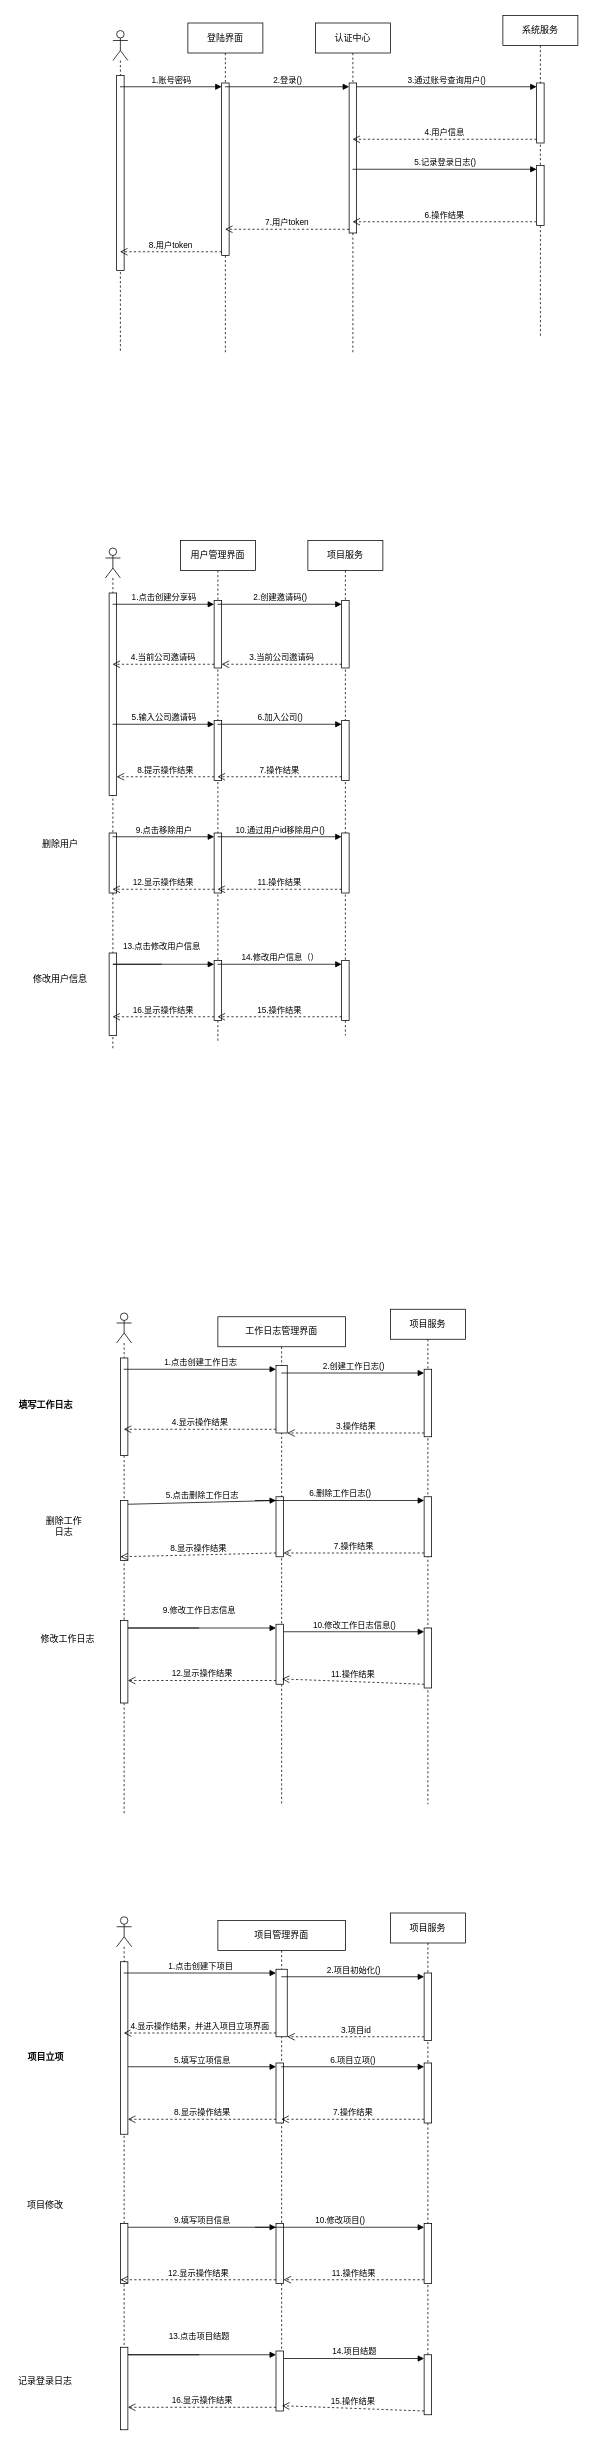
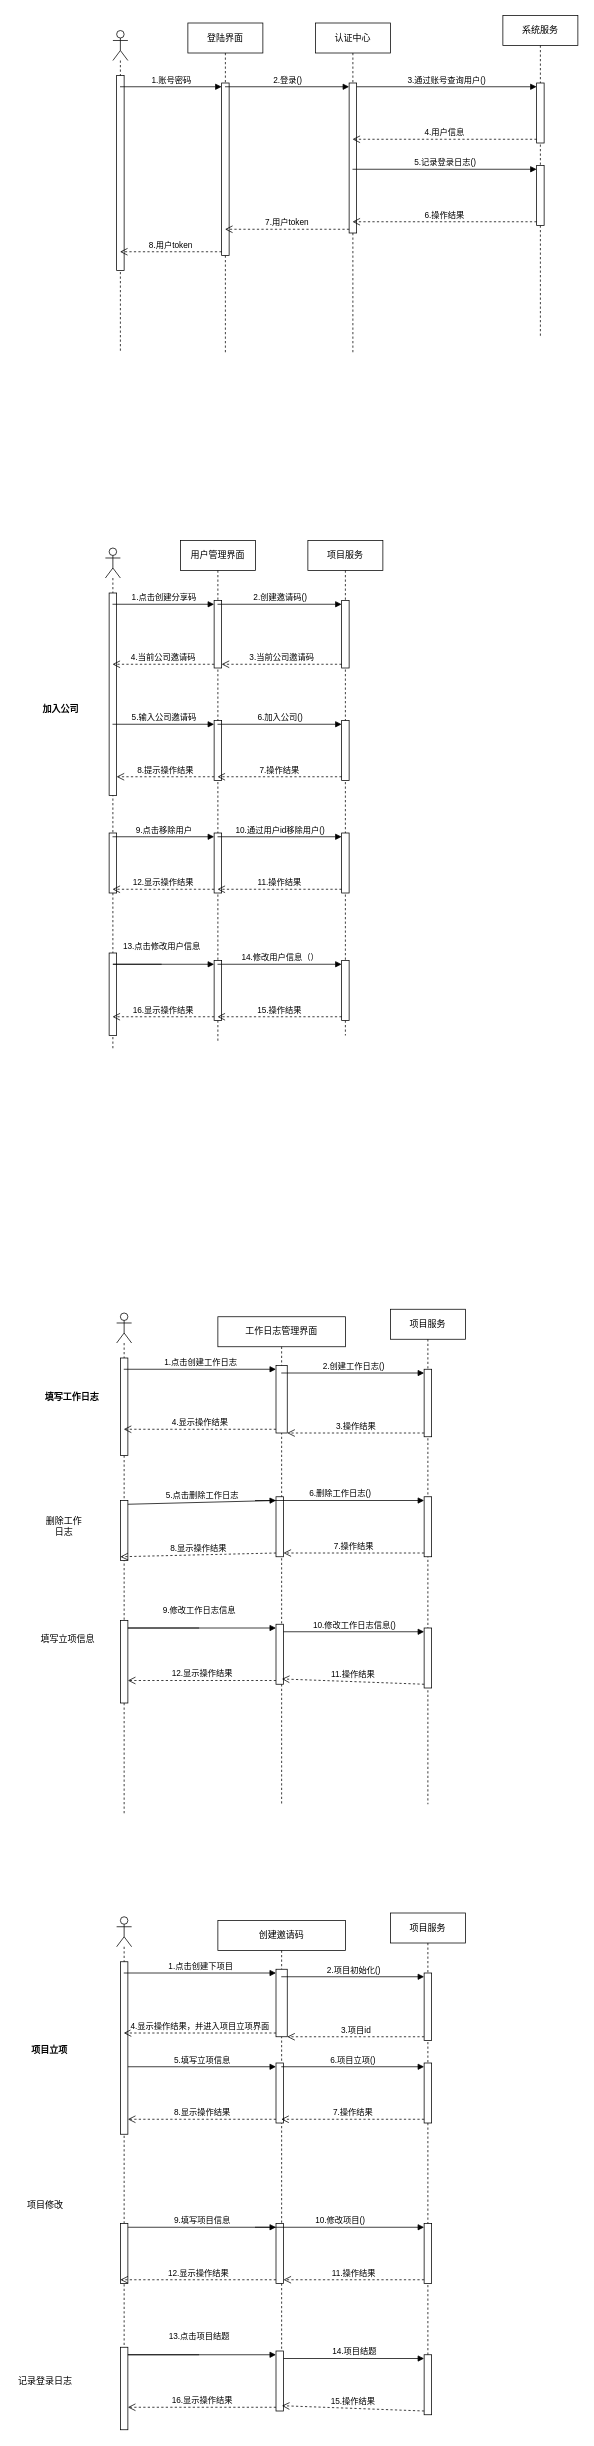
none -> (60, 709)
(60, 844) -> none
(60, 979) -> none
(45, 1405) -> (72, 1398)
(68, 1639) -> (68, 1639)
(282, 1935) -> (282, 1935)
(45, 2058) -> (49, 2050)
